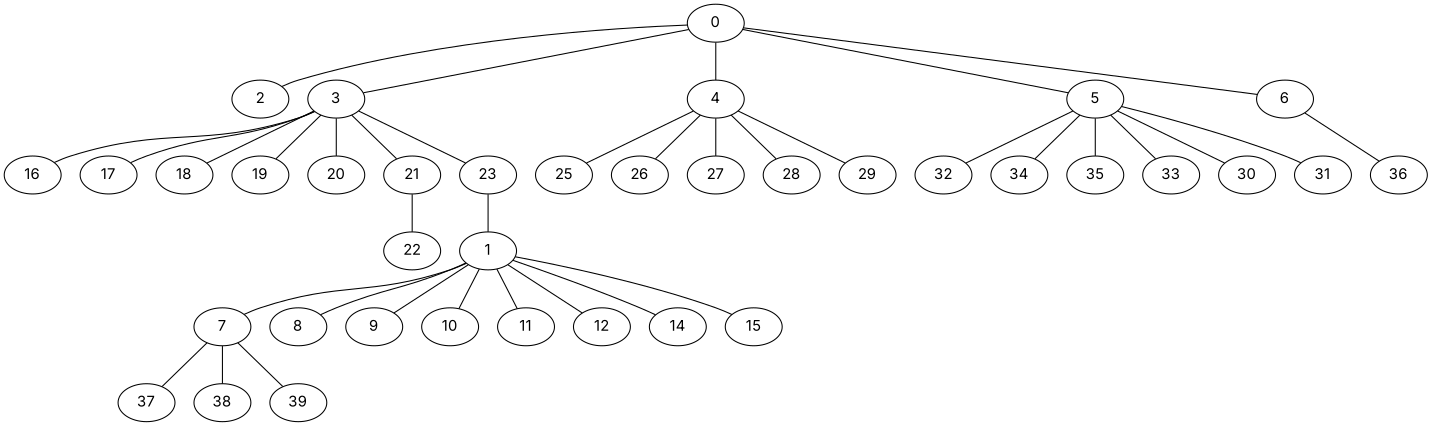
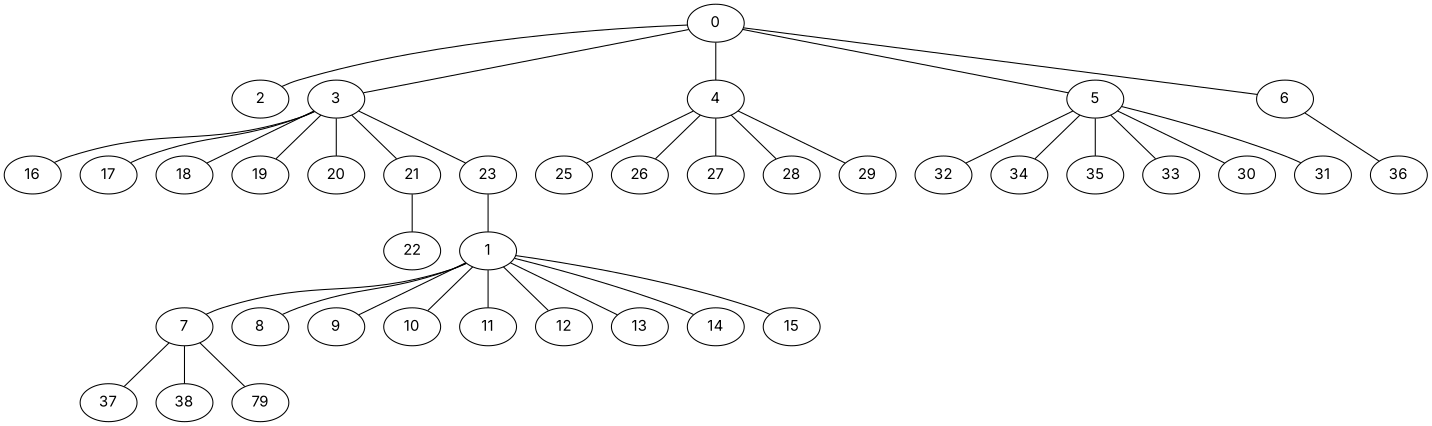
none -> (640, 327)
(298, 403) -> (260, 403)
